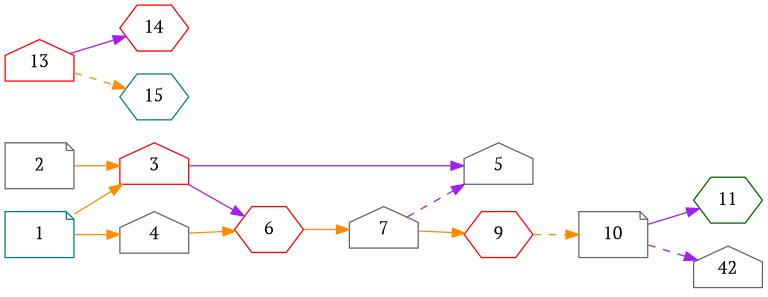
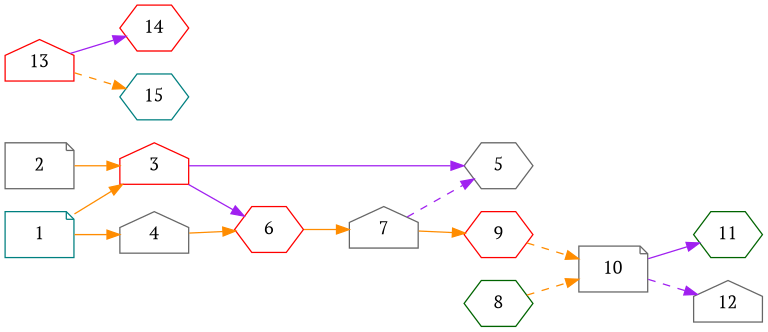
(499, 166) -> (499, 166)
(728, 269) -> (728, 303)
none -> (499, 303)
